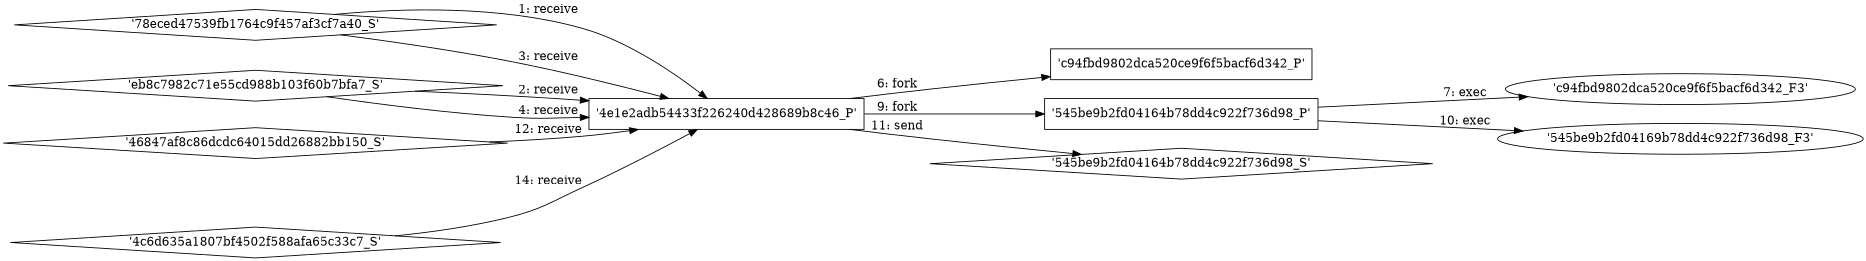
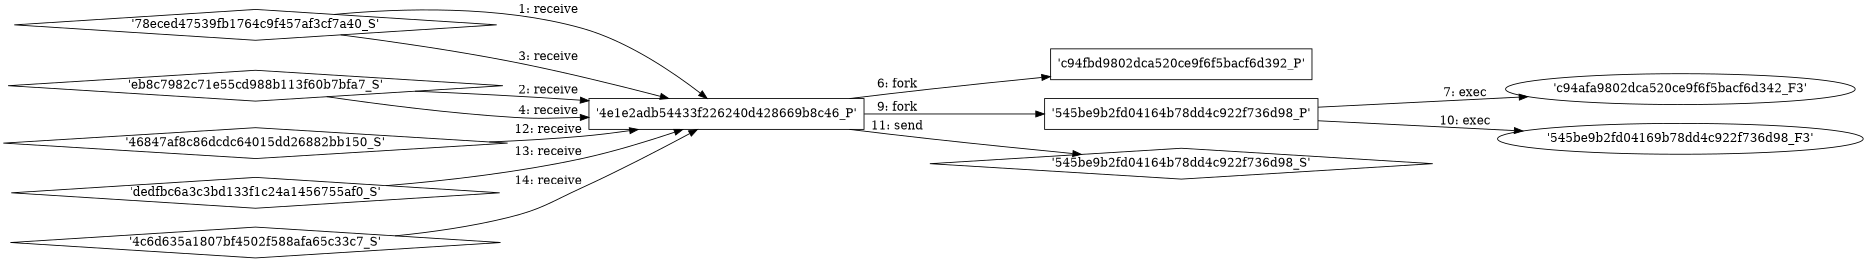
(1181, 64) -> (1181, 64)
(255, 86) -> (255, 86)
(1680, 89) -> (1680, 89)
(726, 114) -> (726, 114)
none -> (255, 193)
